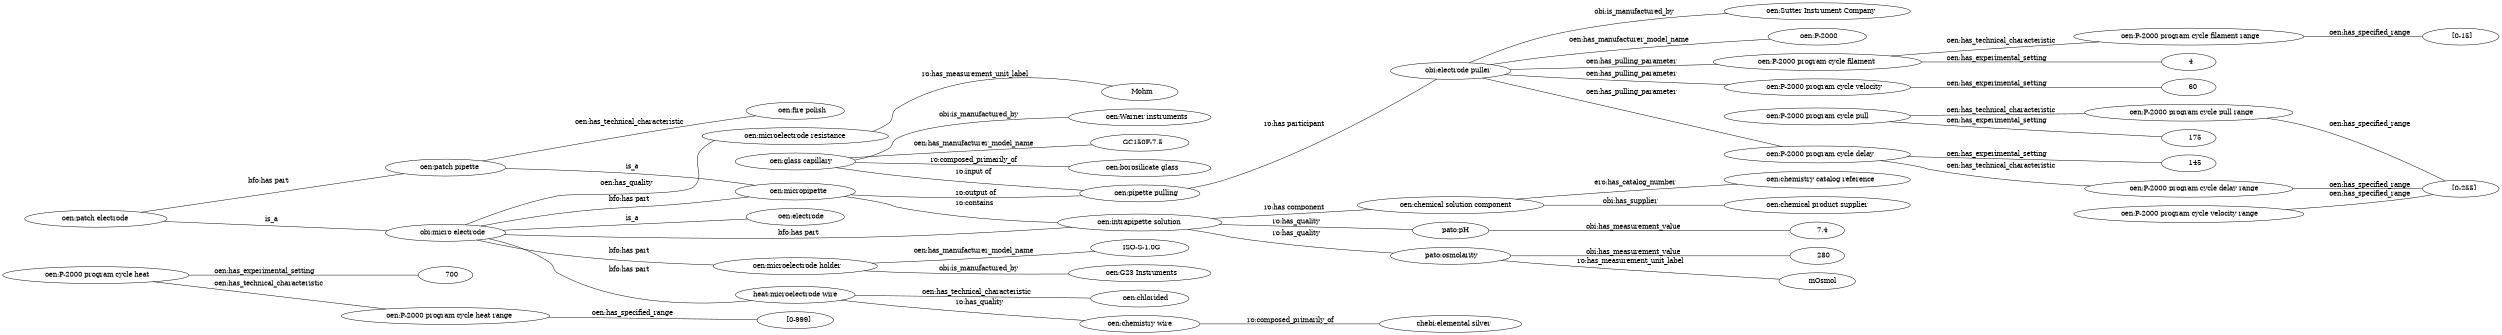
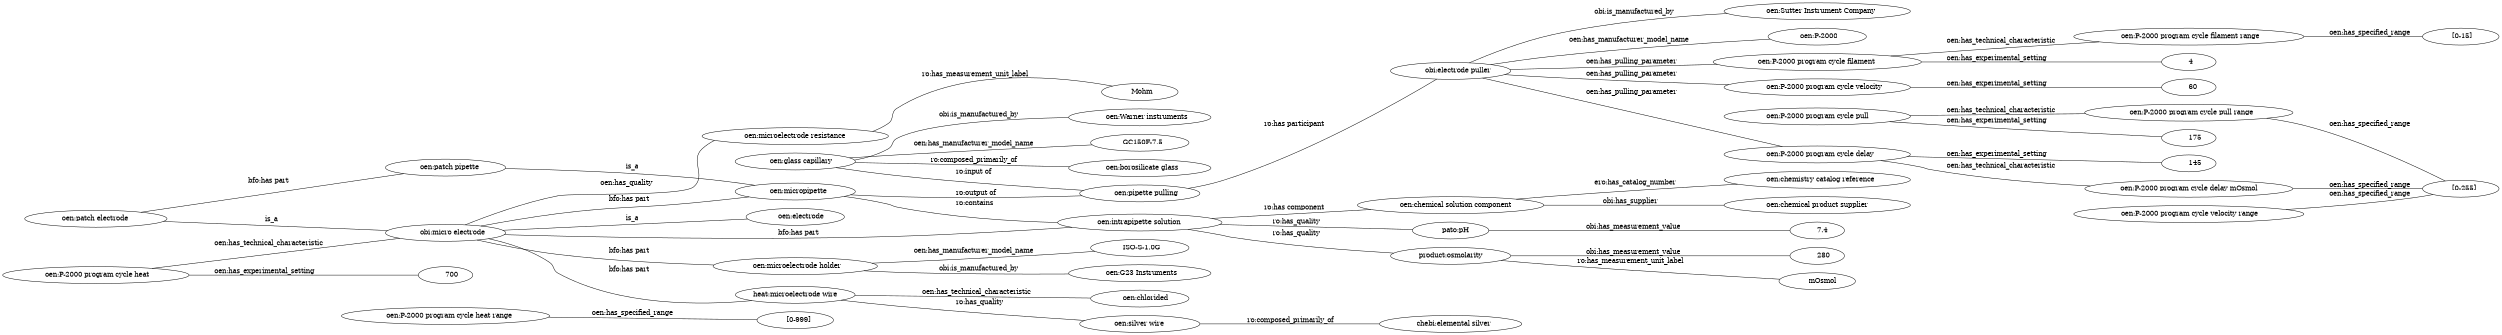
(795, 111) -> none
(2189, 189) -> (2189, 189)
(1451, 256) -> (1451, 256)
(270, 295) -> (276, 253)
(1140, 324) -> (1140, 324)
